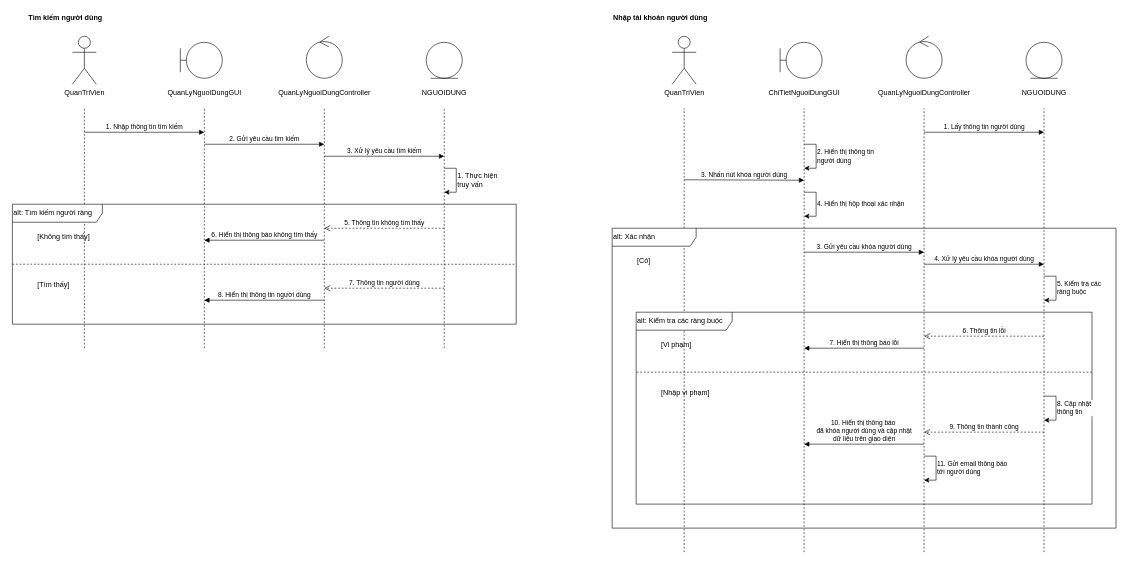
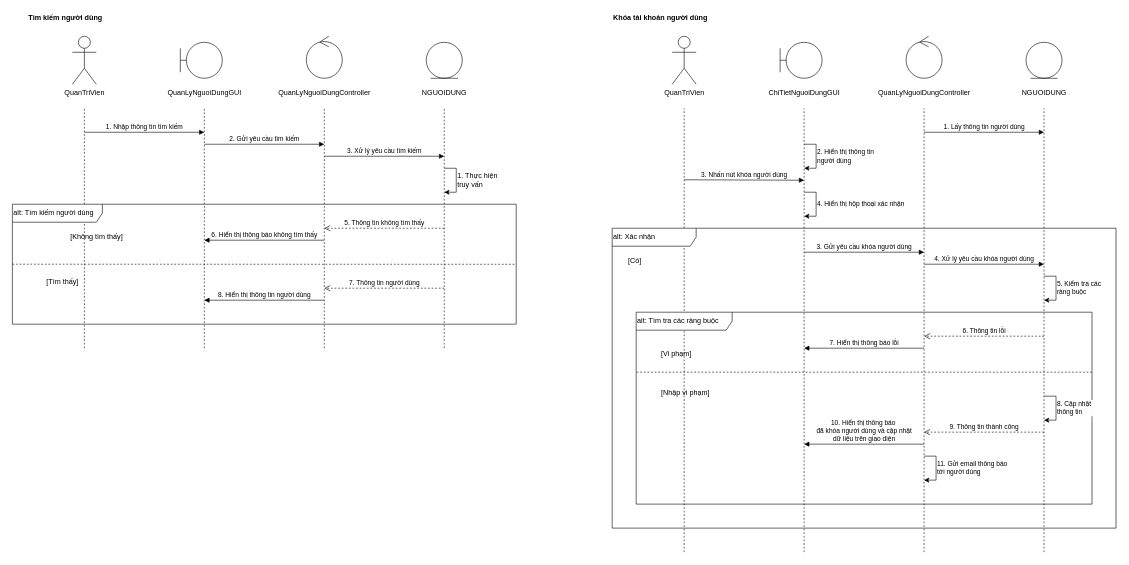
(658, 18) -> (658, 18)
(54, 213) -> (54, 213)
(54, 237) -> (87, 237)
(654, 261) -> (645, 261)
(54, 285) -> (63, 282)
(684, 321) -> (683, 321)
(678, 345) -> (678, 354)
